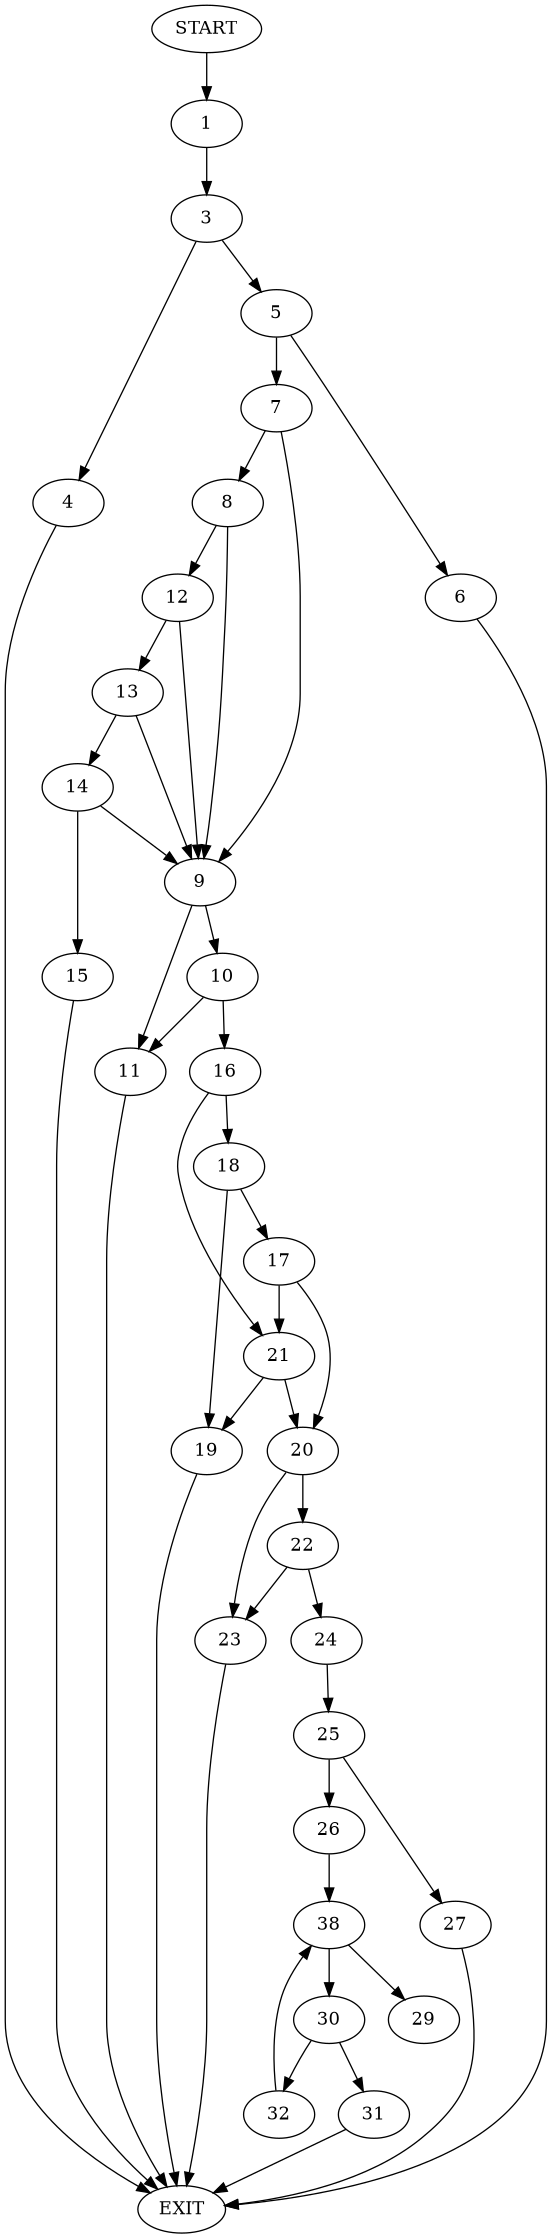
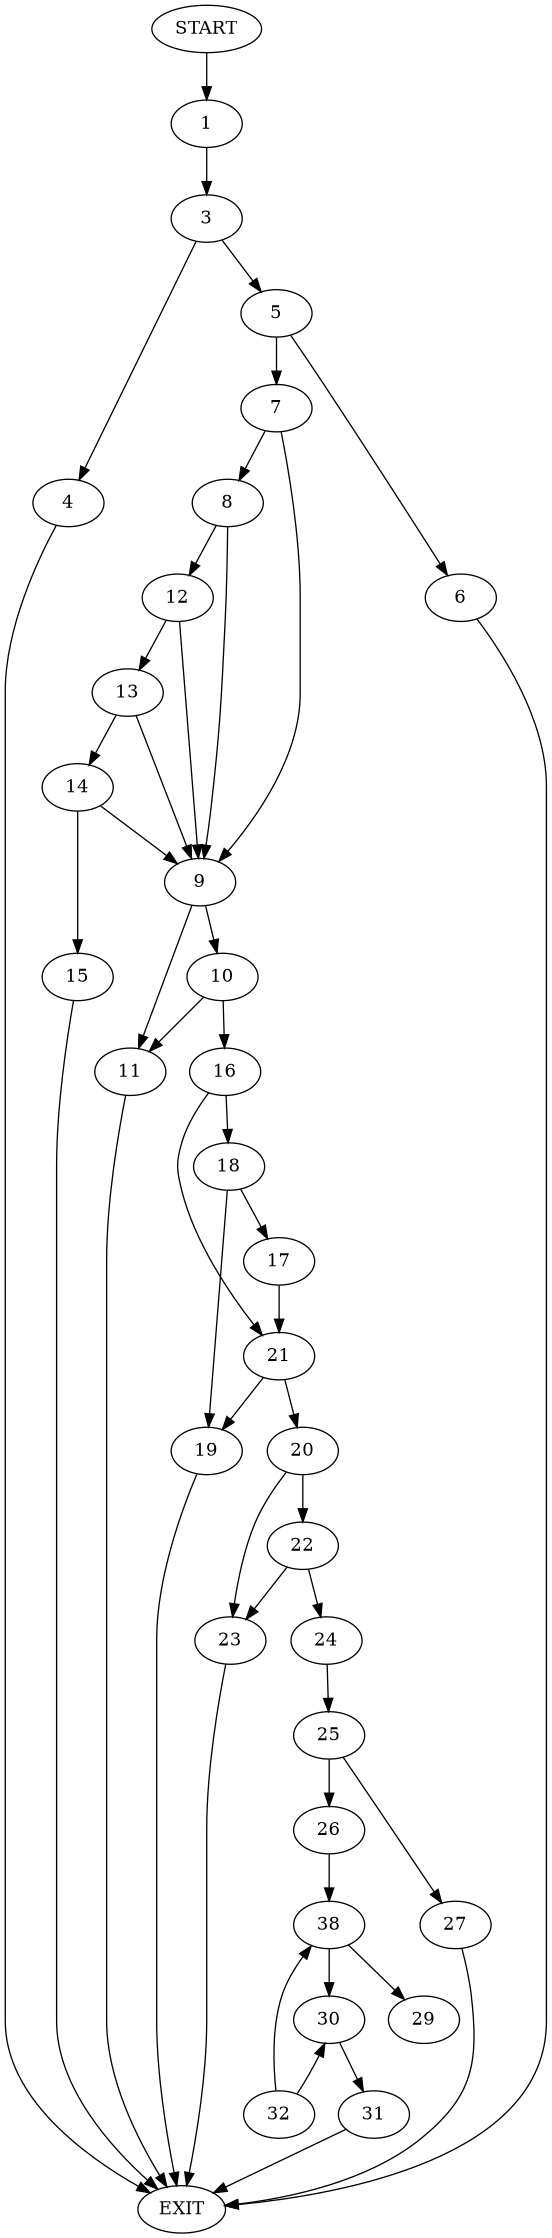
(329, 1345) -> none
(300, 2059) -> (309, 2075)
